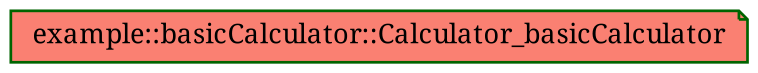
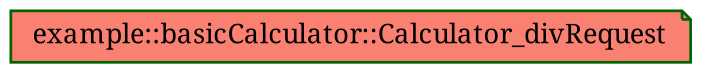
(379, 37) -> (351, 37)
